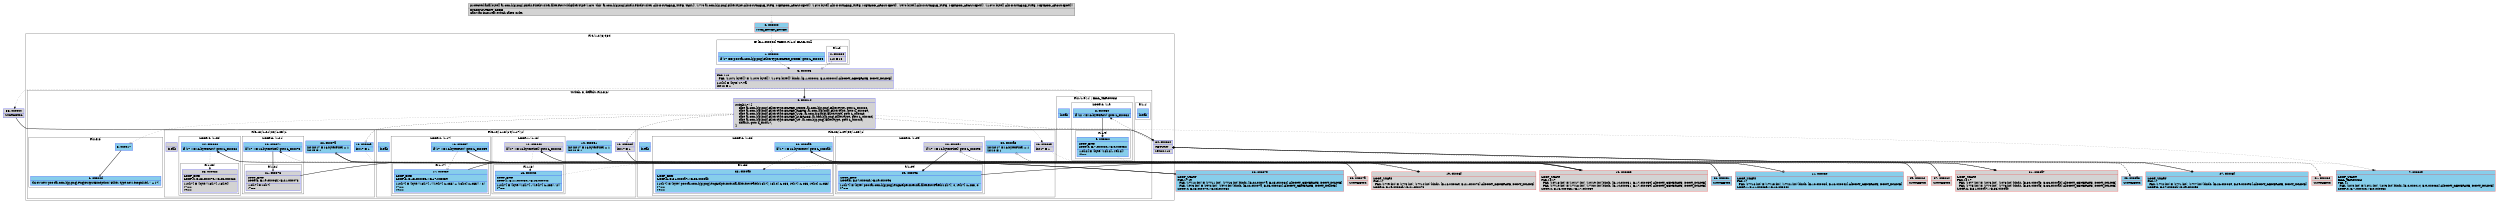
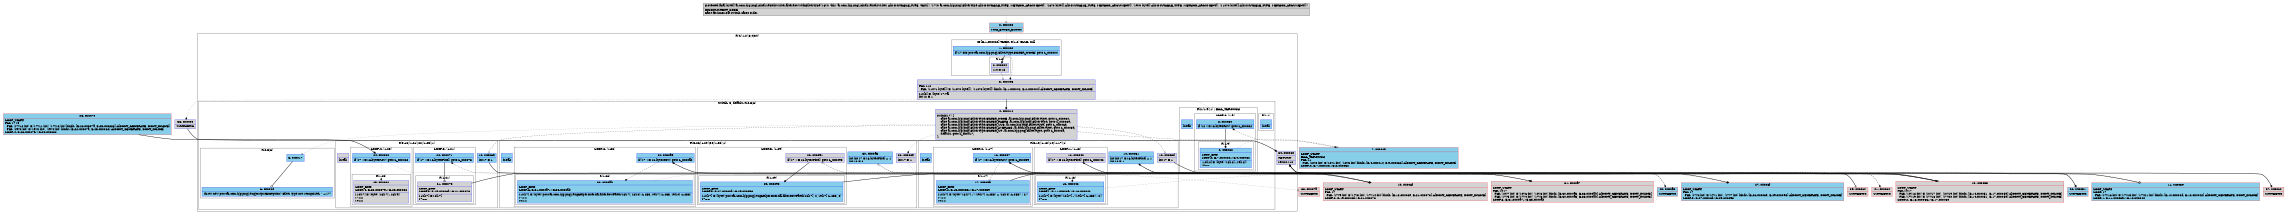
(772, 30) -> (1006, 30)
none -> (1003, 58)
(1129, 128) -> (1284, 140)
(328, 147) -> none
(994, 151) -> (856, 162)
(889, 163) -> (927, 174)
(1743, 182) -> (2100, 192)
